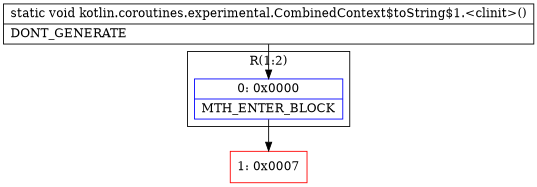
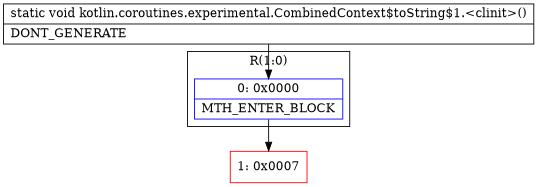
(269, 61) -> (269, 61)
